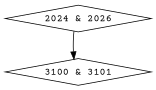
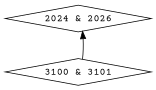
(73, 41) -> (83, 49)
